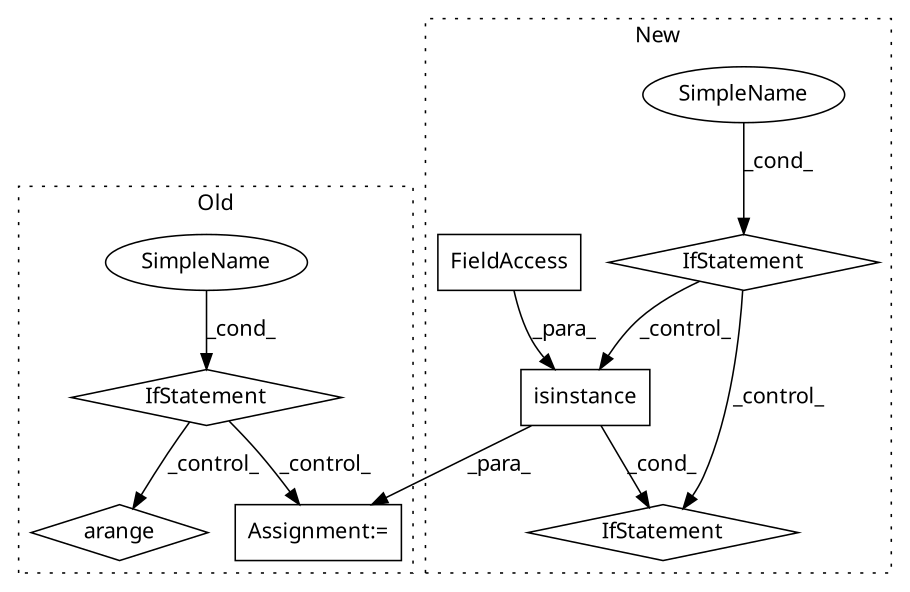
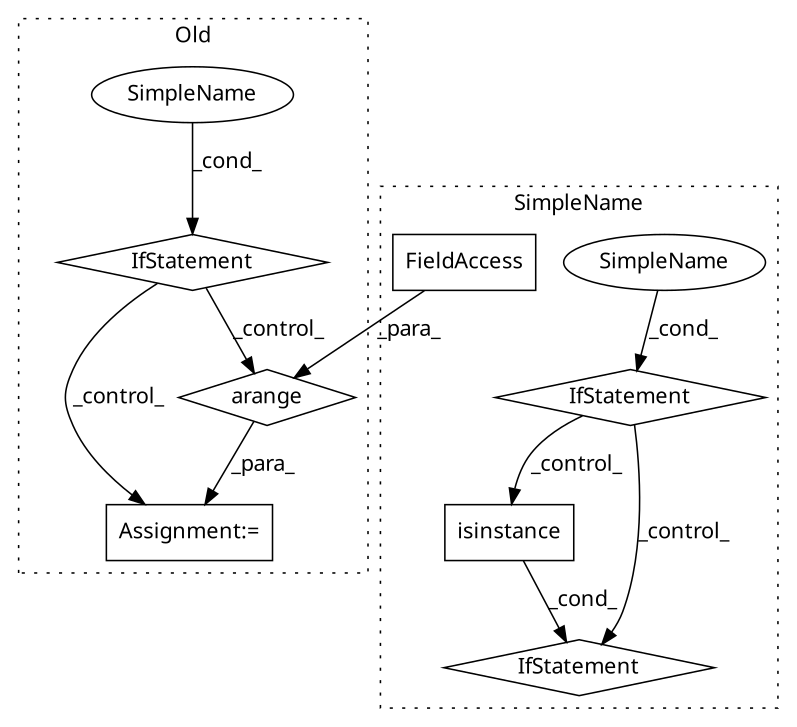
(658, 36) -> (579, 204)
(525, 326) -> (357, 336)
(459, 462) -> (233, 456)
